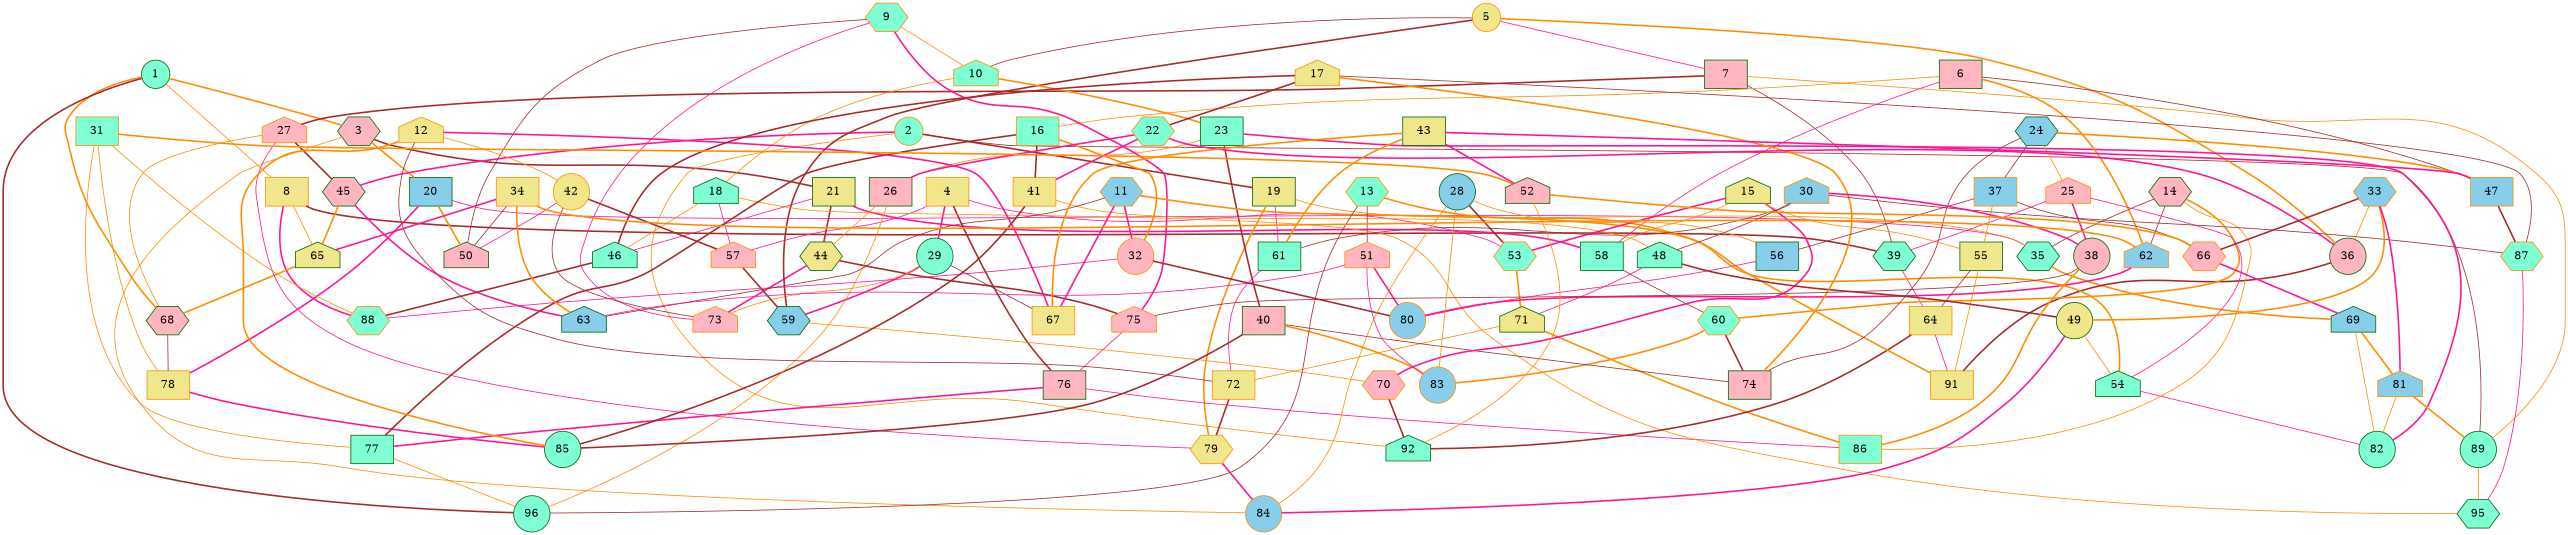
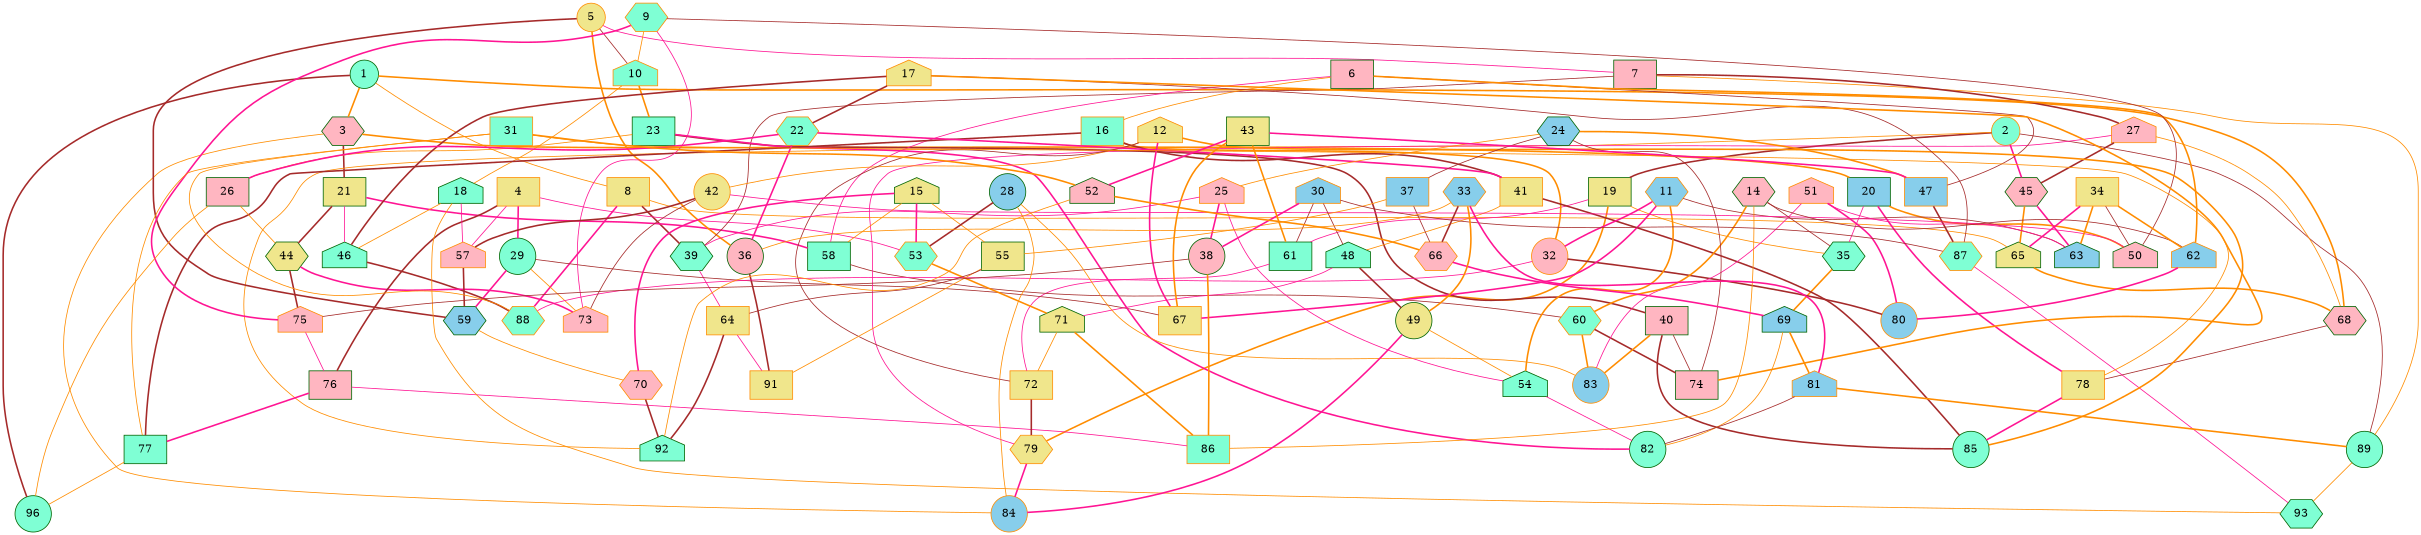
(1367, 192) -> none
(1777, 256) -> none
(2390, 415) -> (1740, 419)
(2478, 514) -> (2301, 514)
